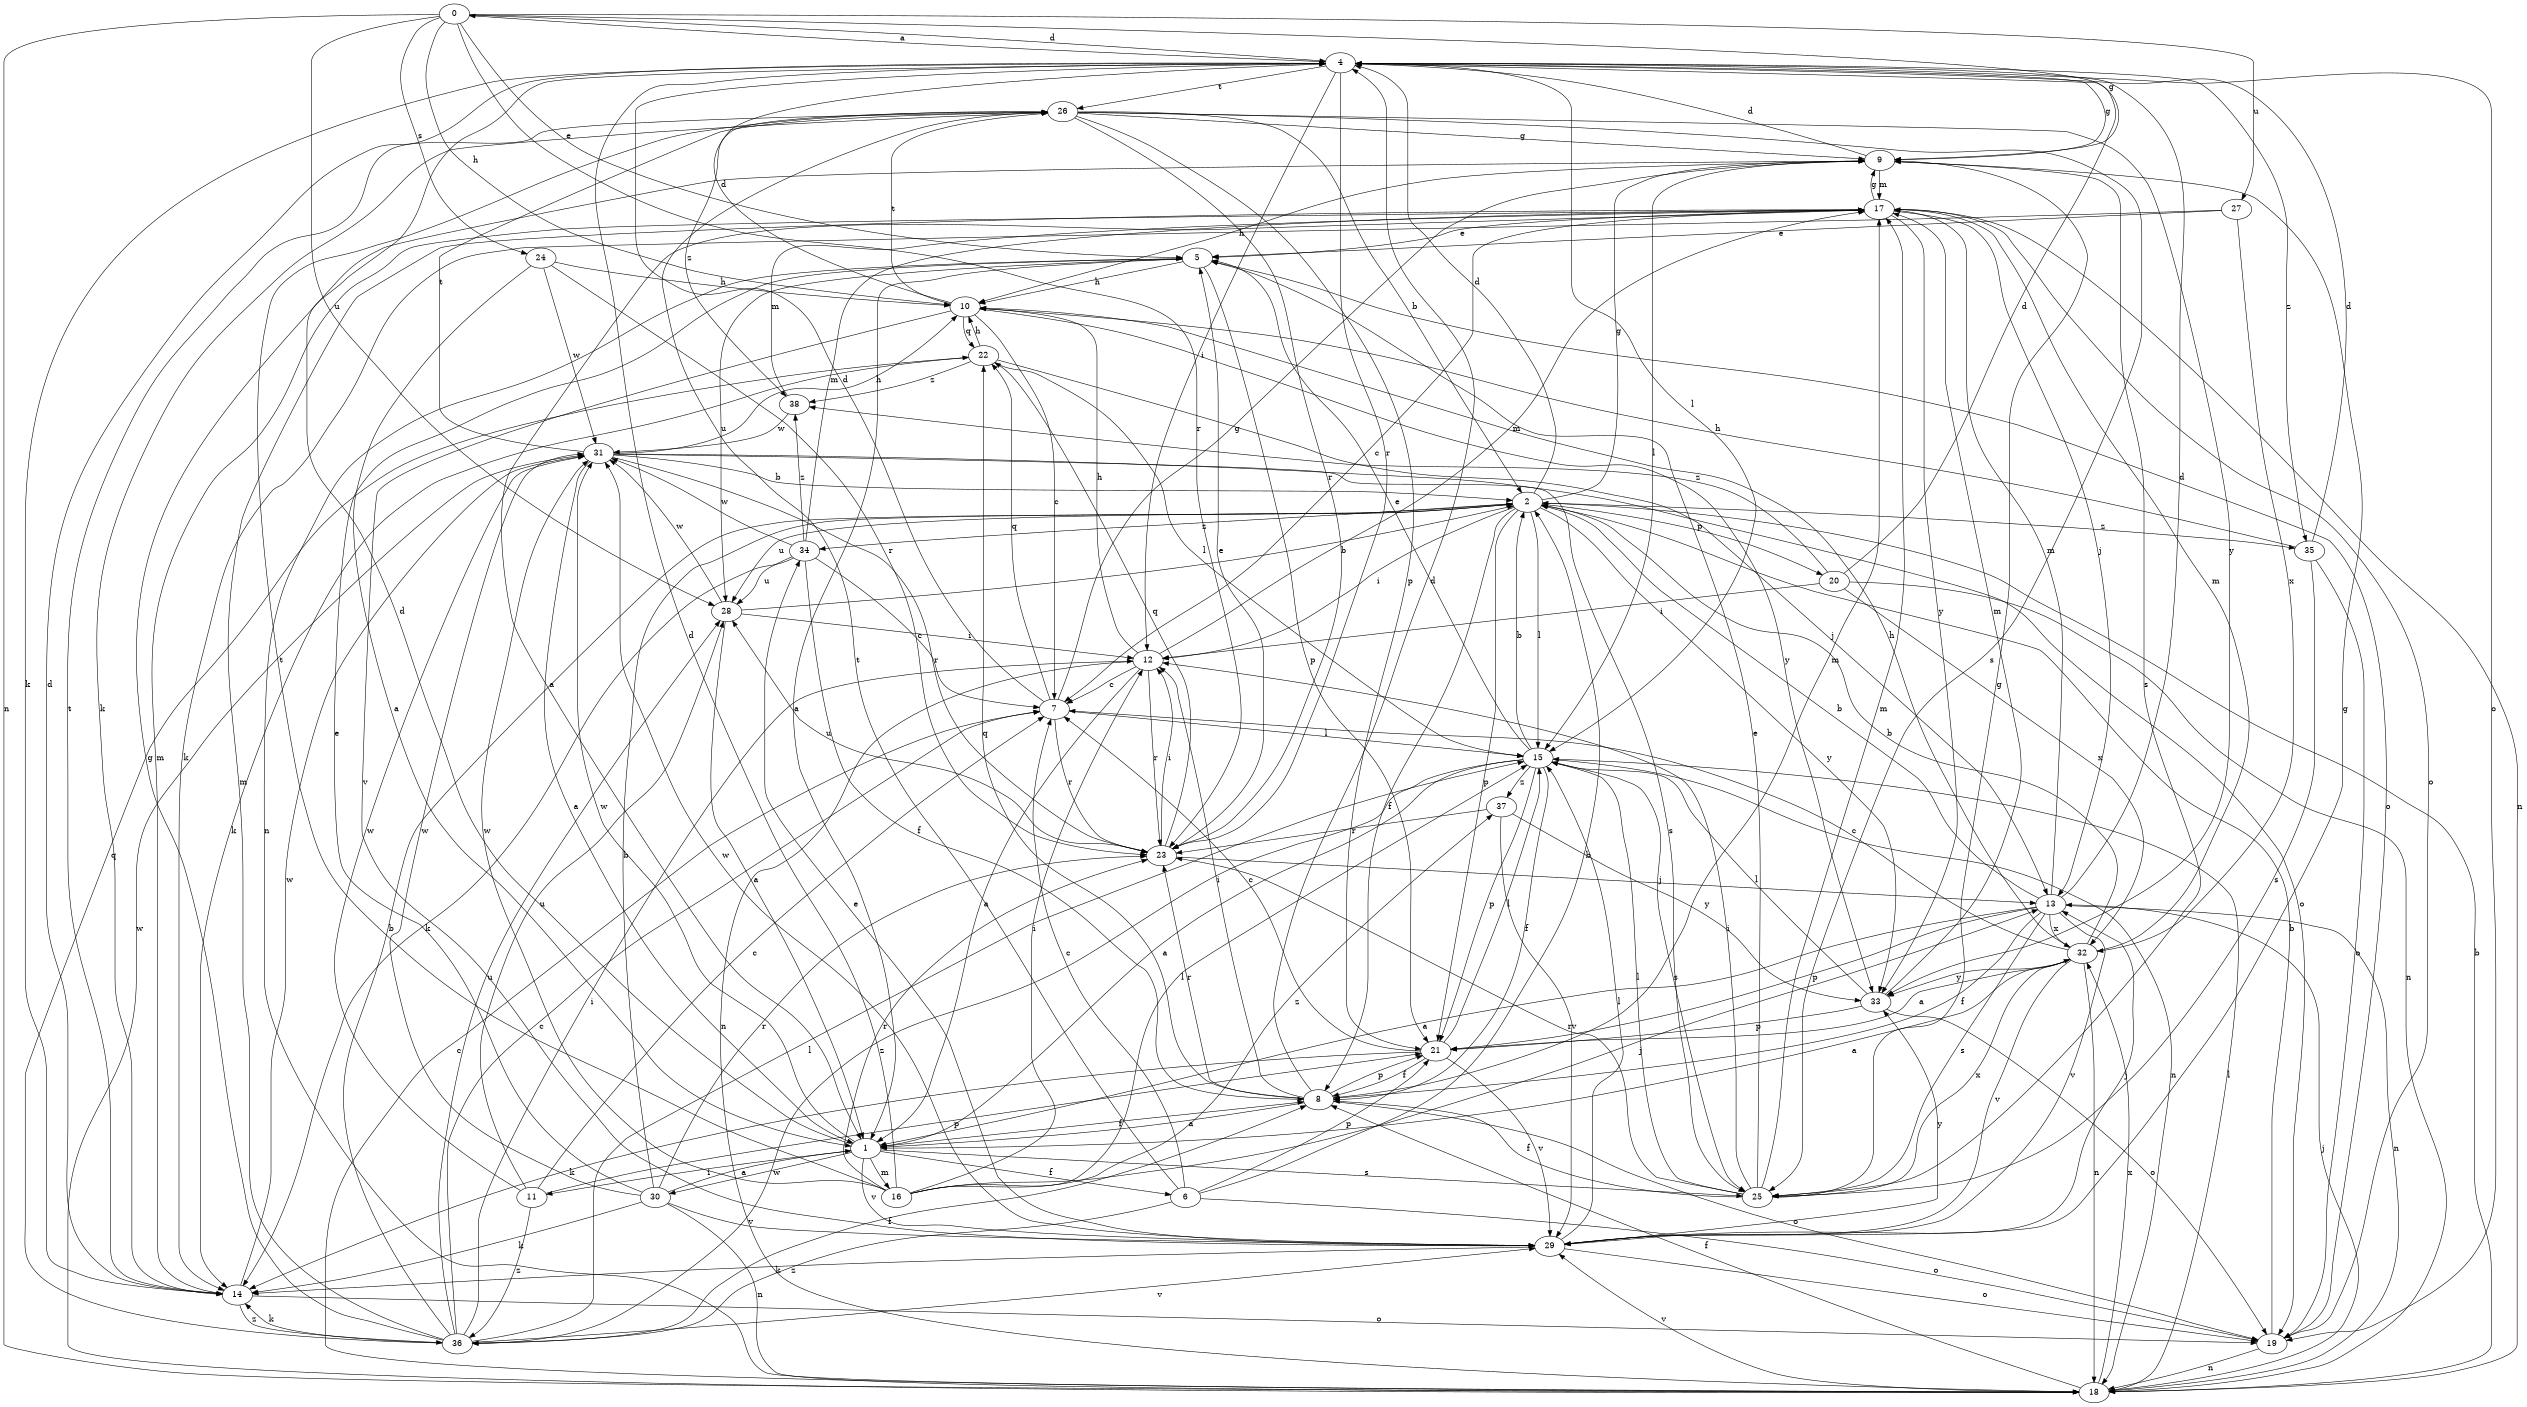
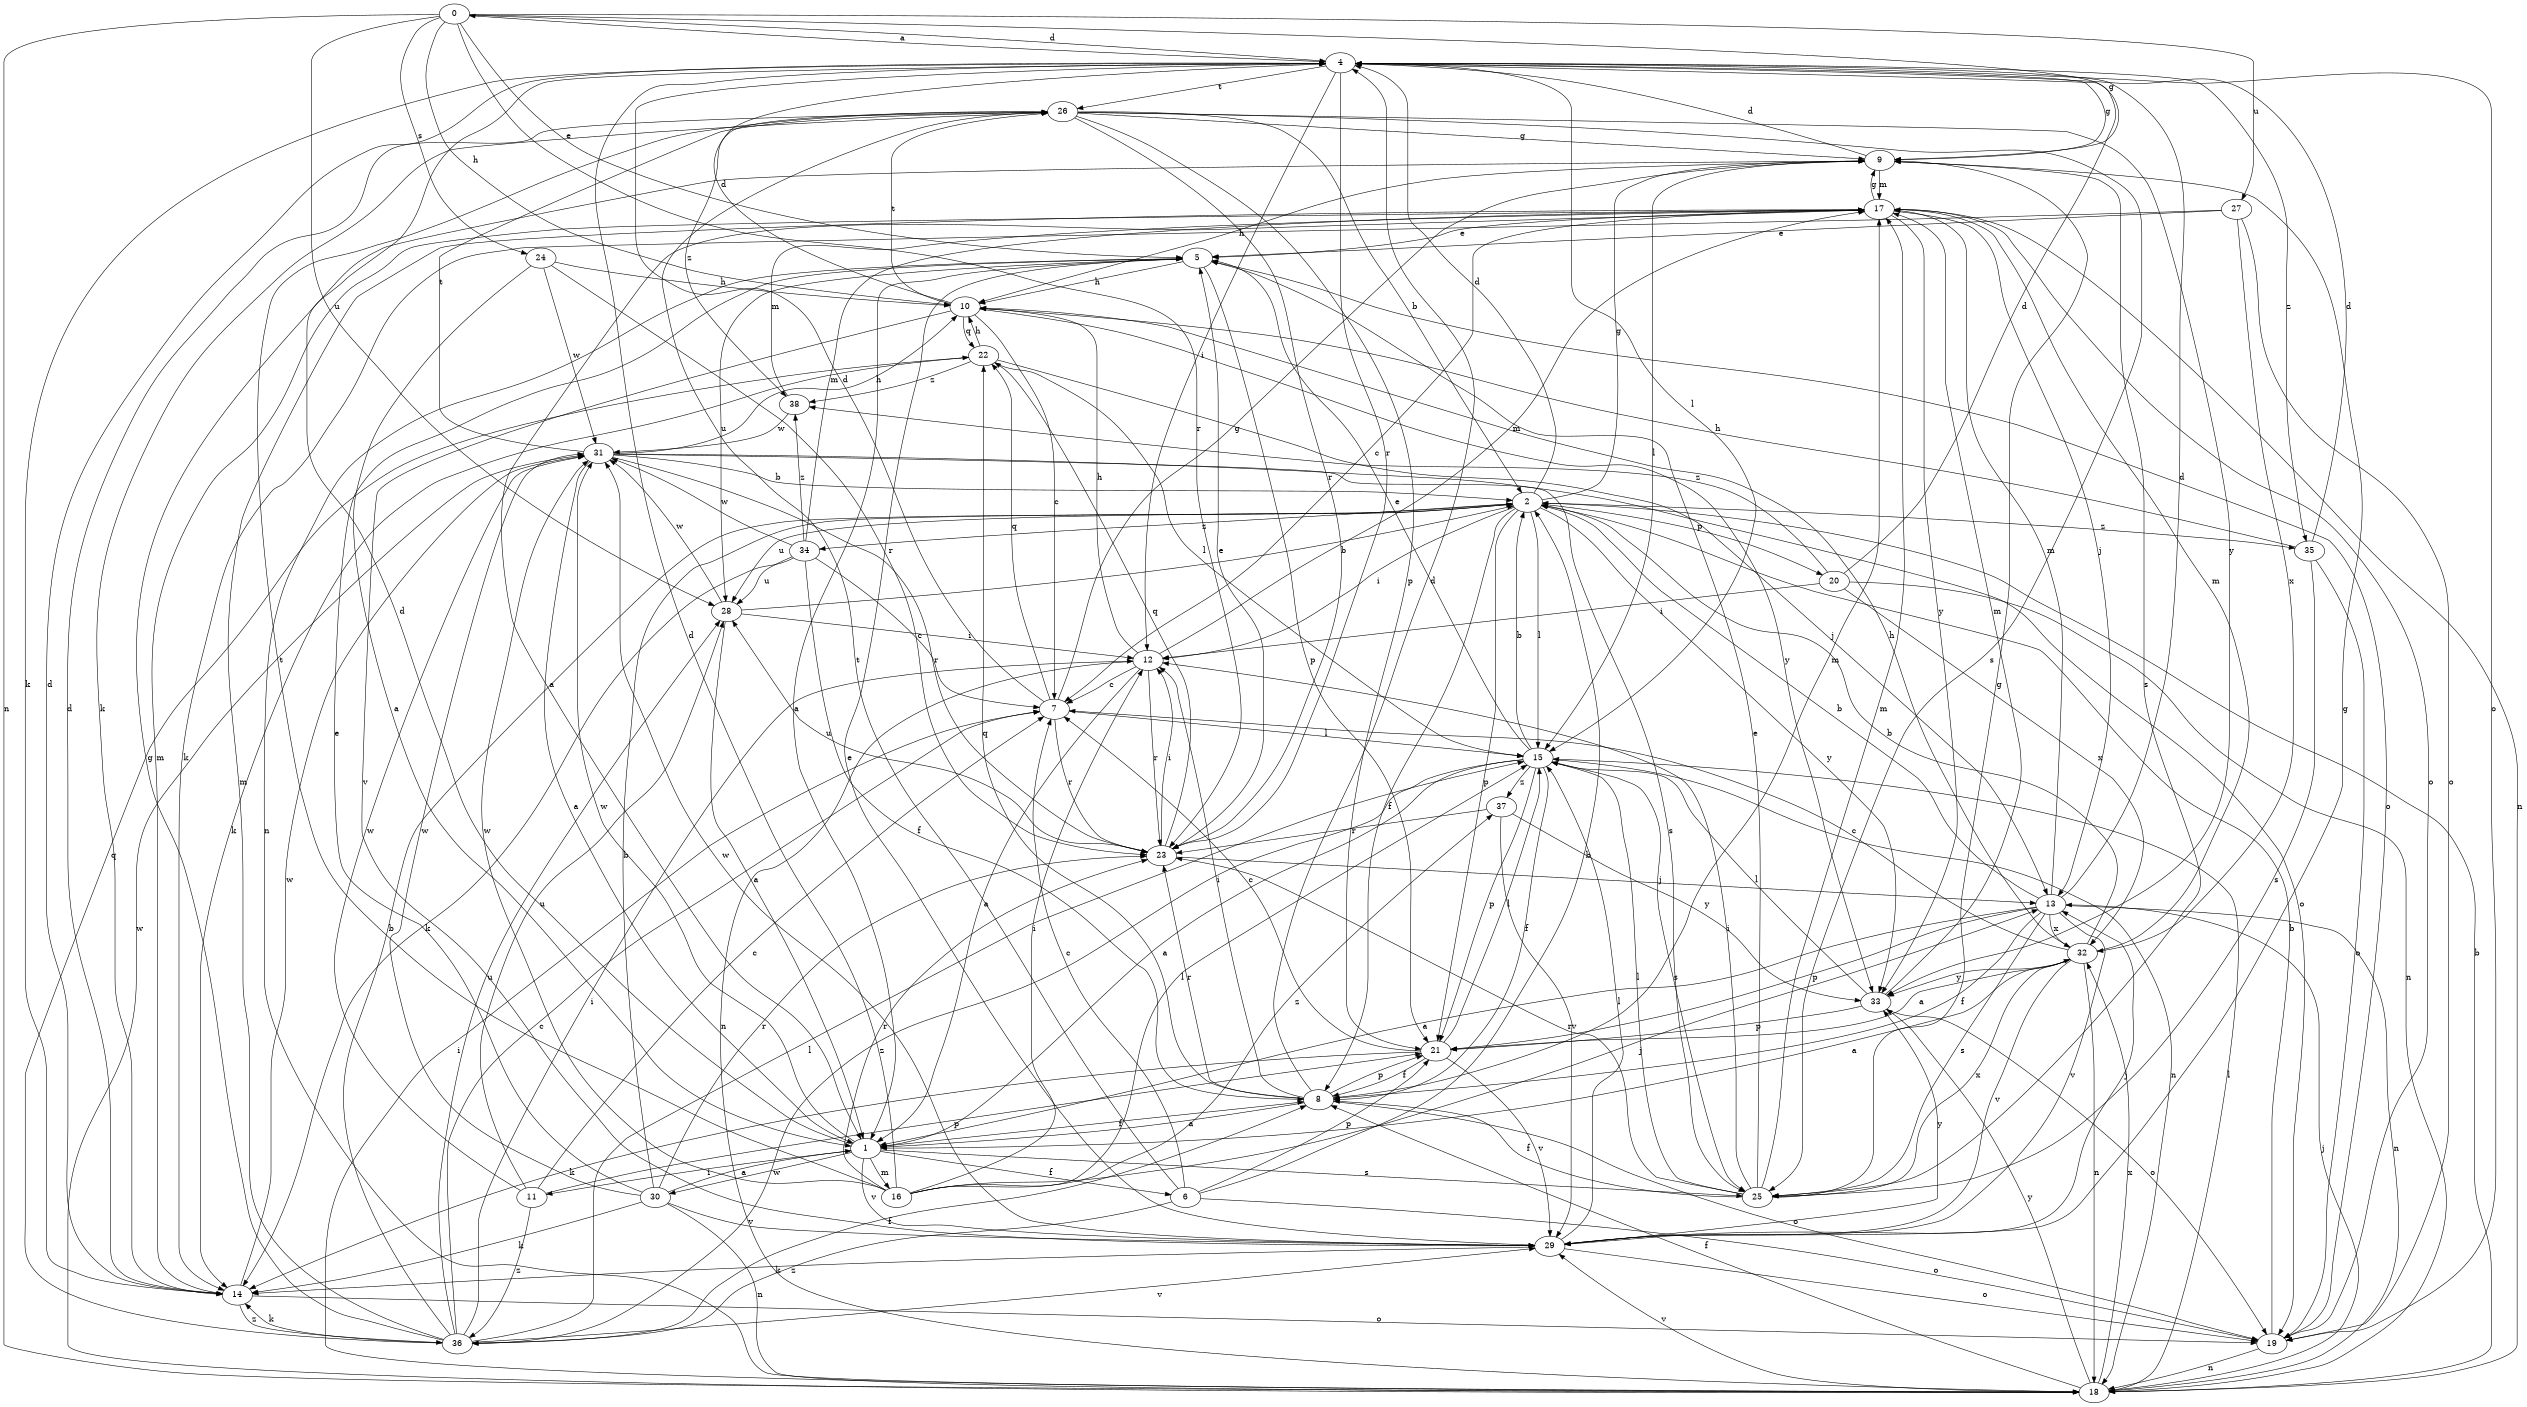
(70, 709) -> (70, 709)
none -> (2449, 783)
(459, 1051) -> (459, 1051)
(964, 1084) -> (892, 856)
none -> (2017, 1183)
